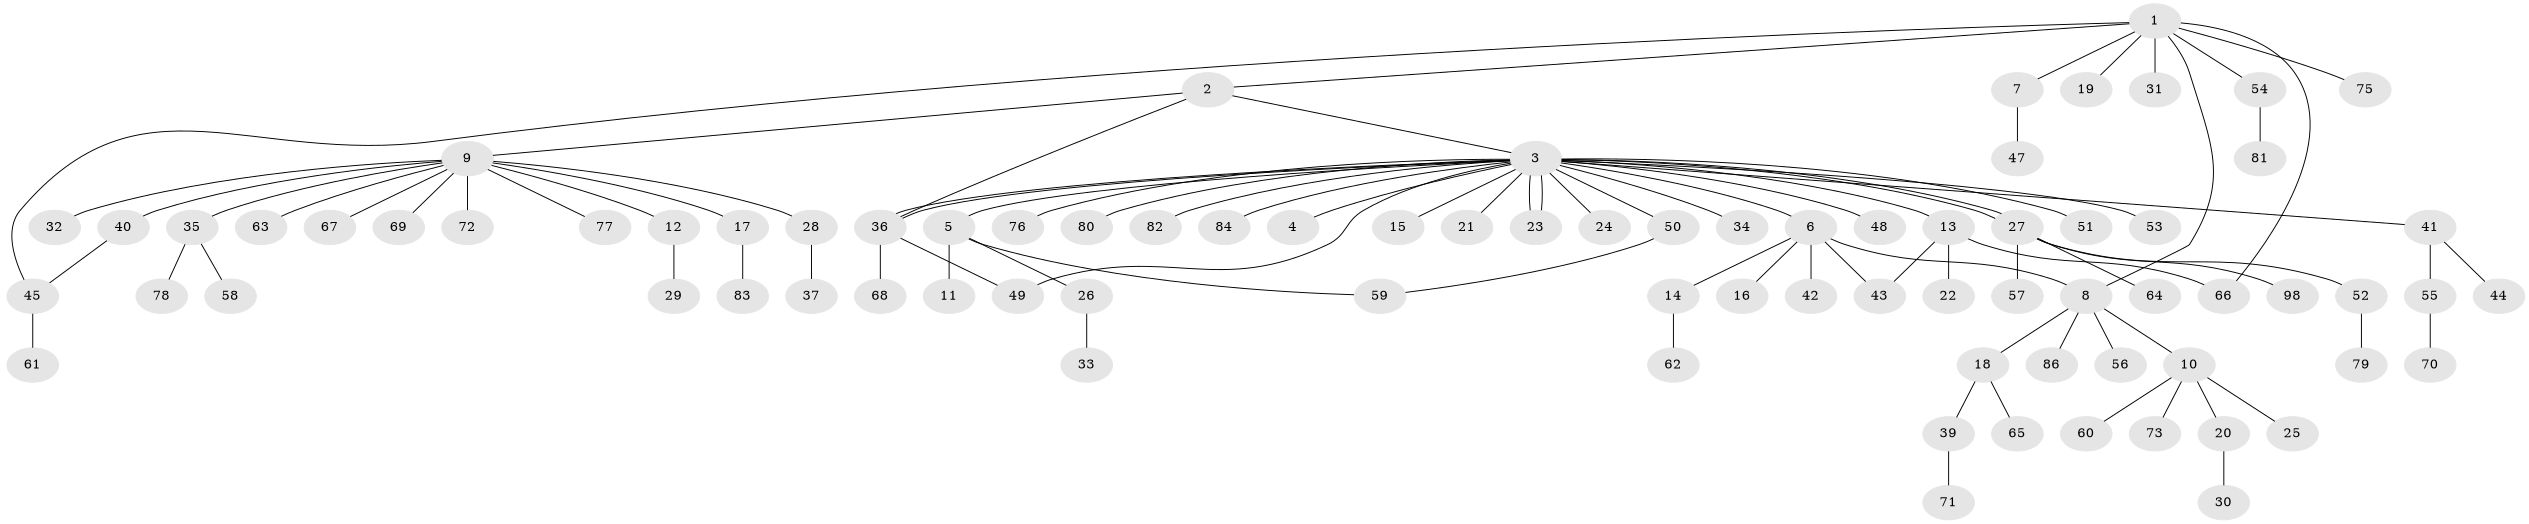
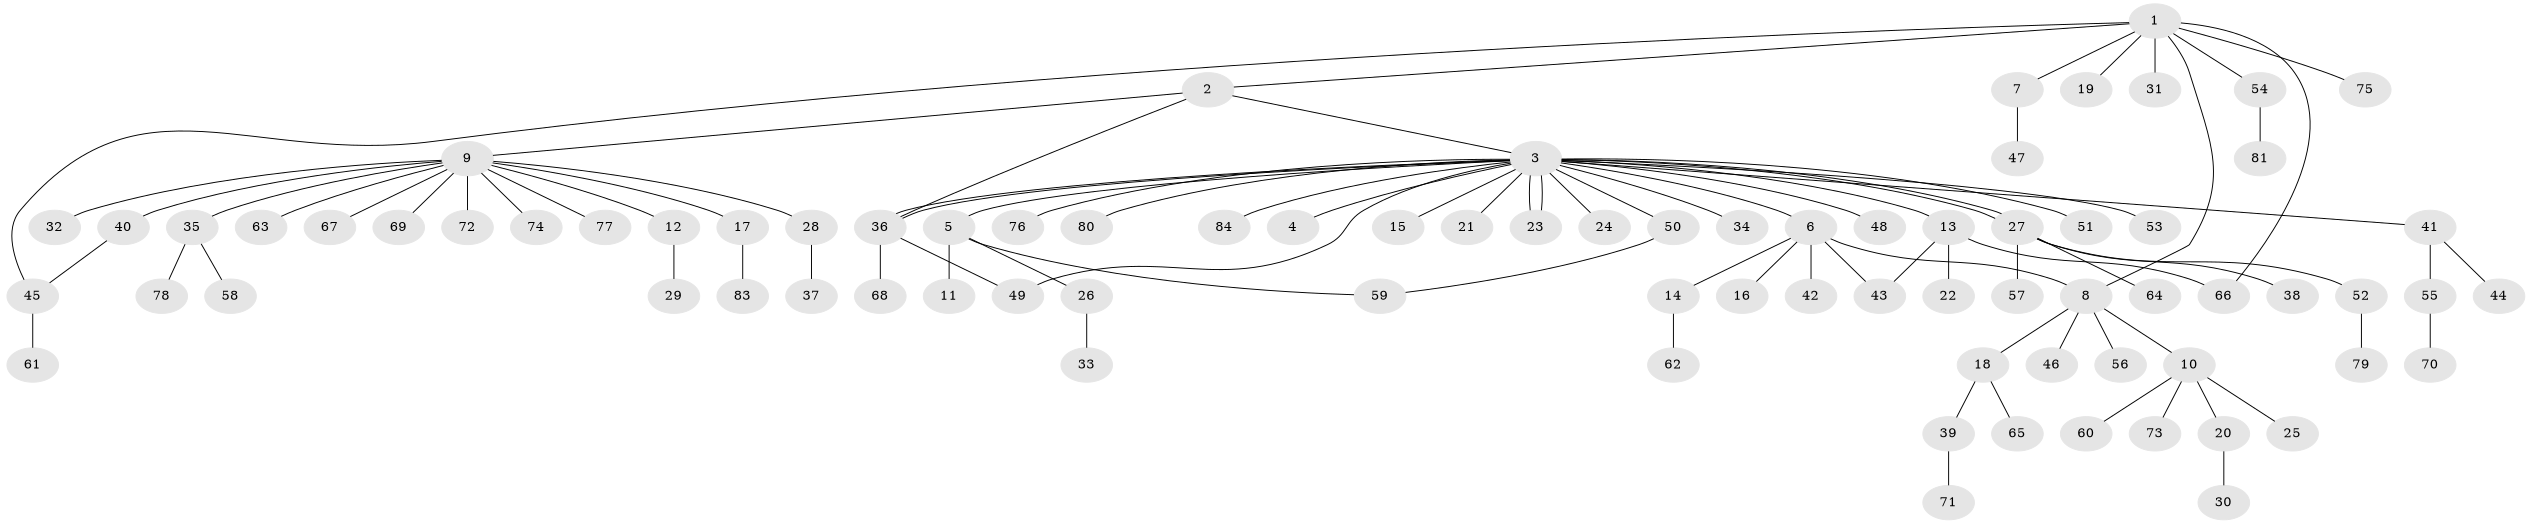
none -> (536, 227)
(1156, 227) -> none
(2293, 296) -> (2293, 296)
(2052, 365) -> (2052, 365)
